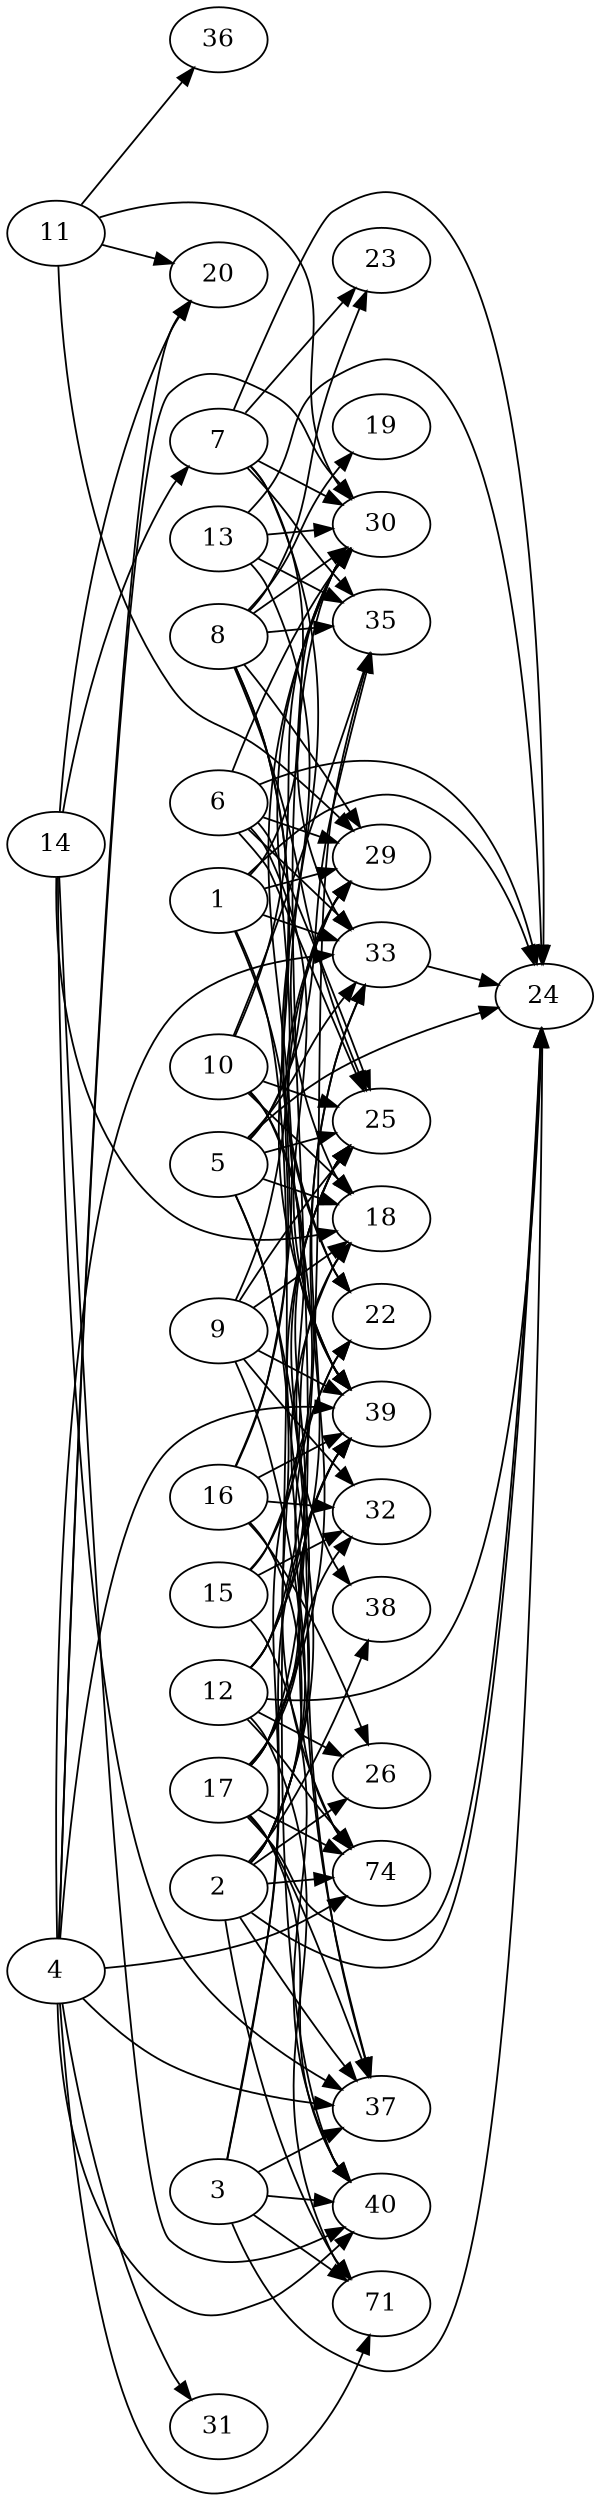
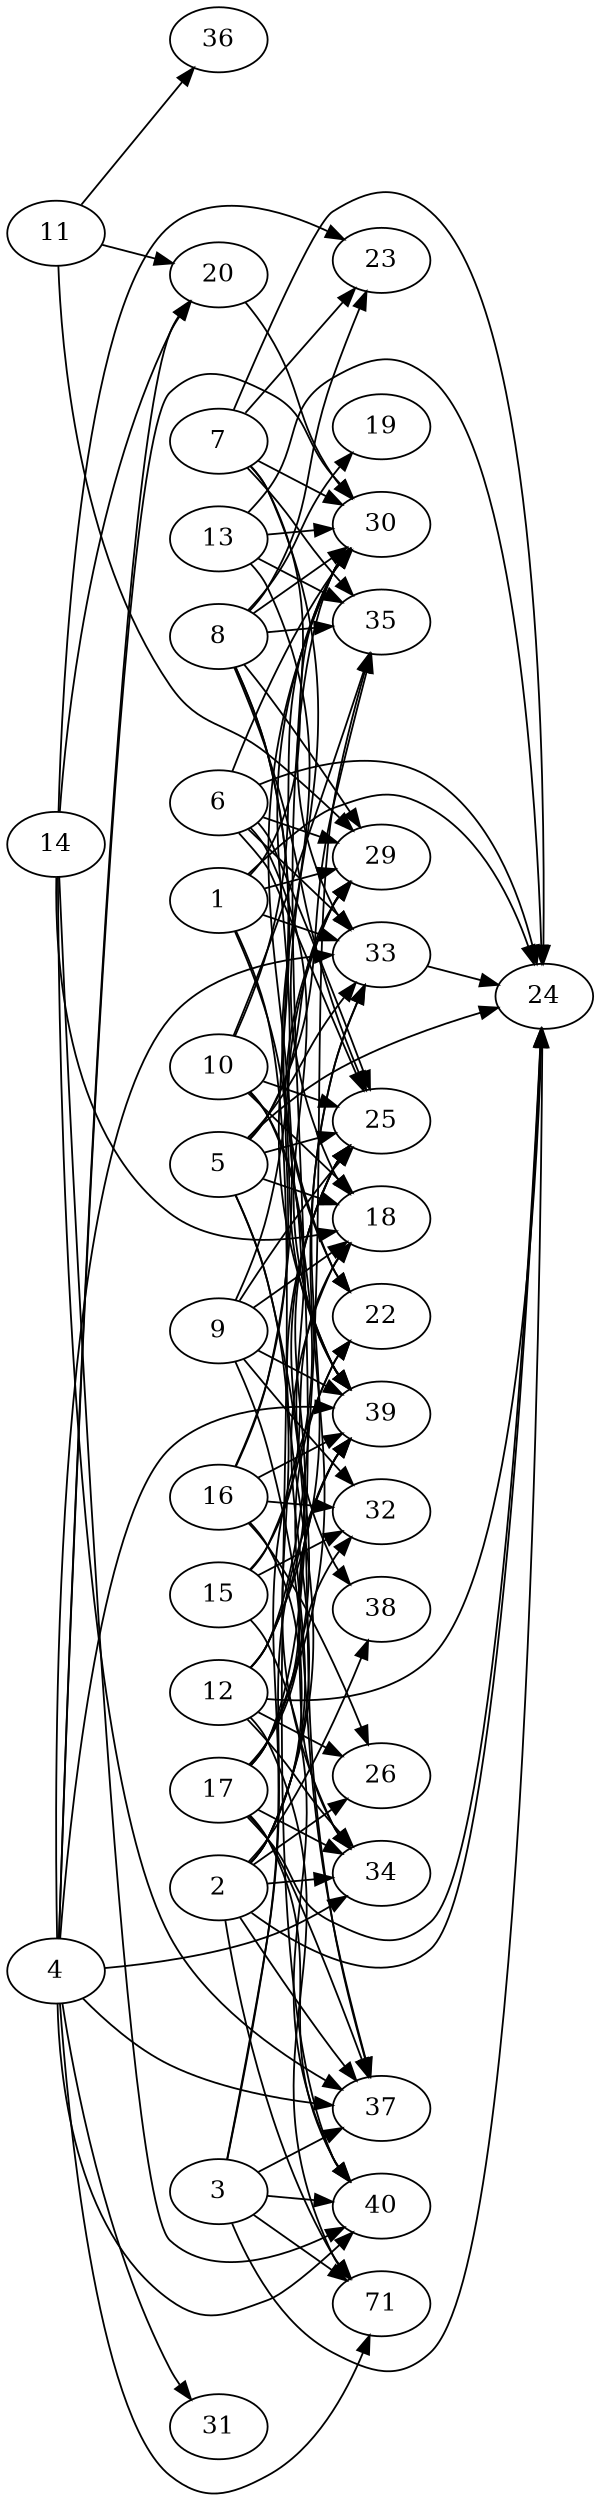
(288, 247) -> (295, 392)
(105, 641) -> (93, 428)
(382, 1873) -> (382, 1873)
